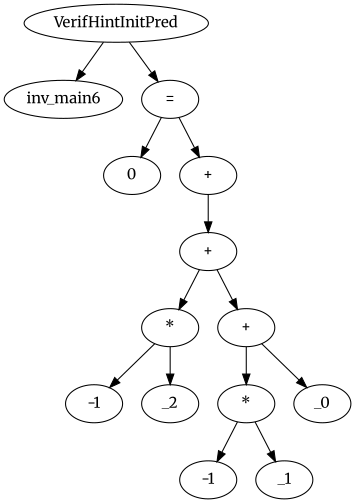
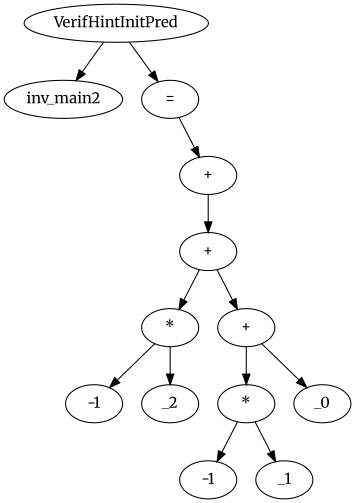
(63, 99) -> (63, 99)
(132, 175) -> none
